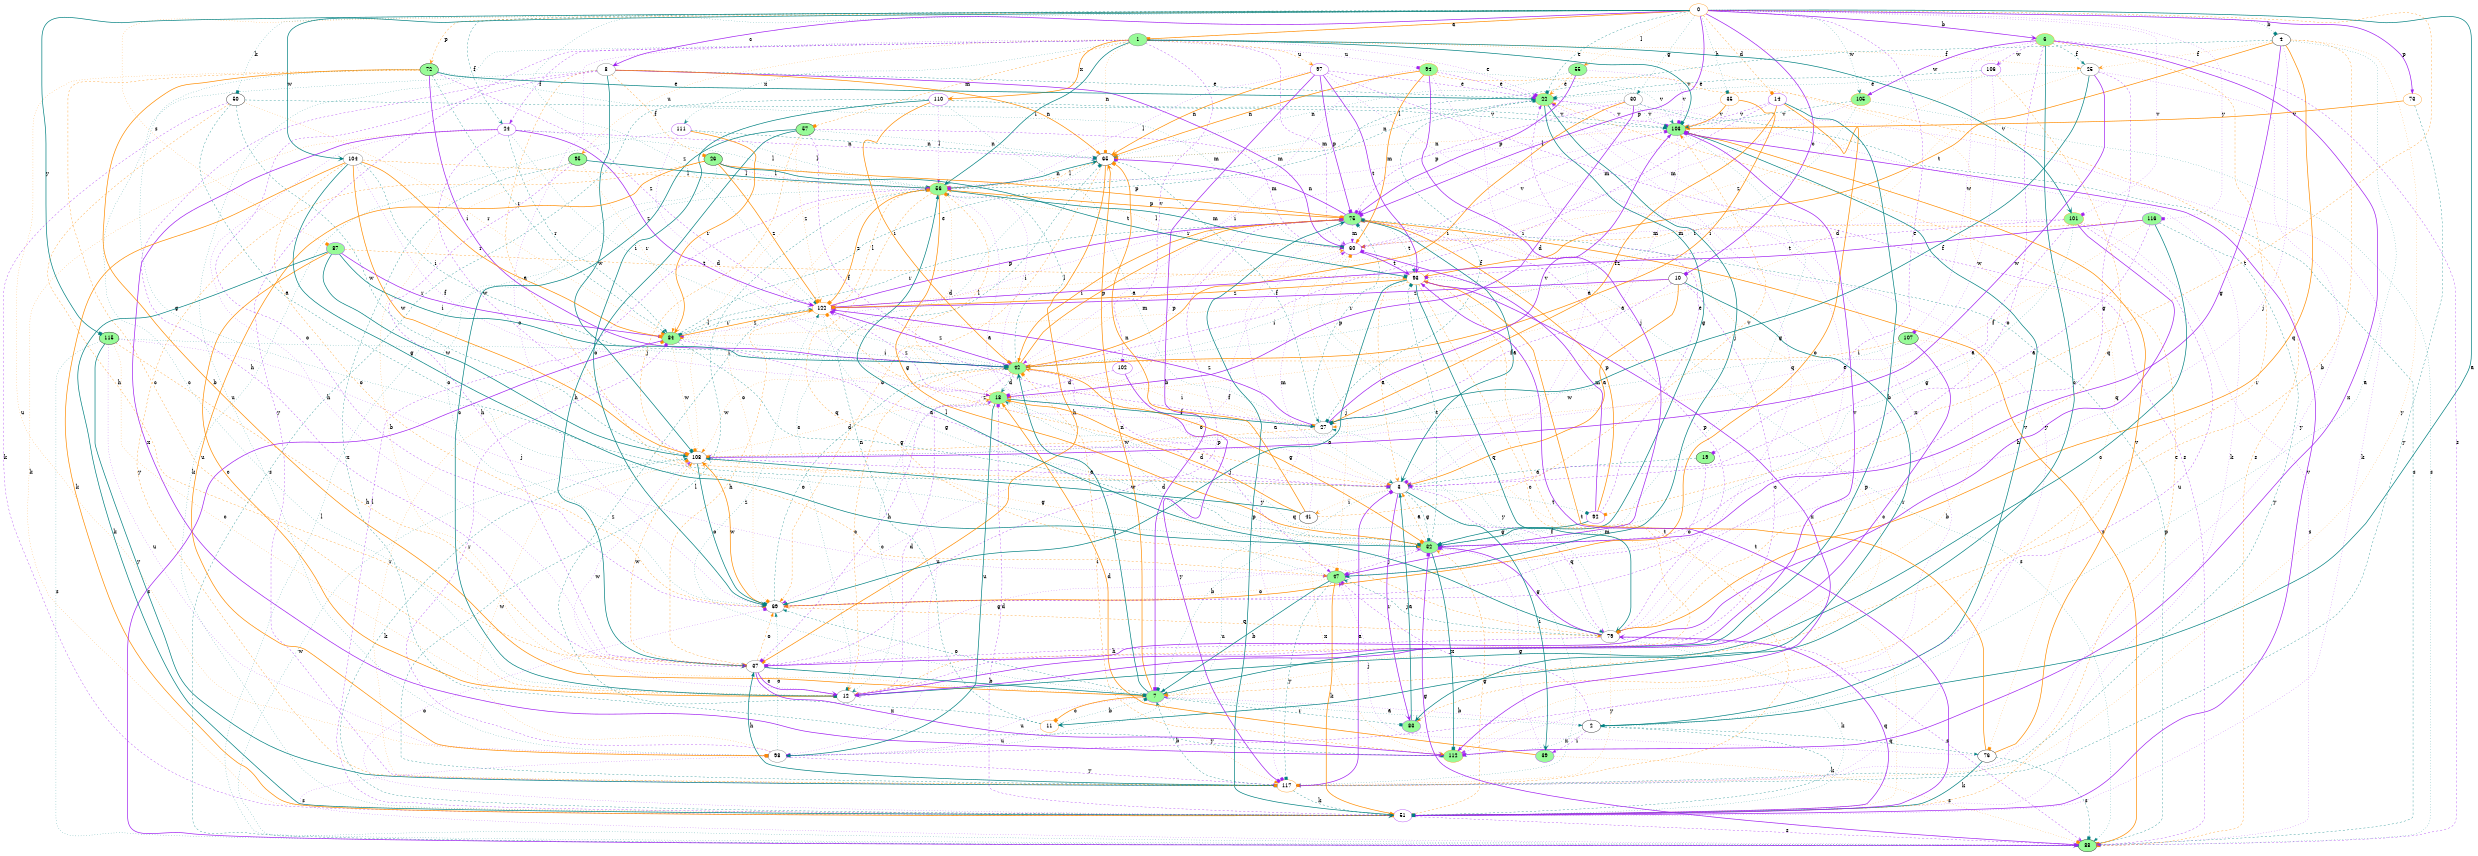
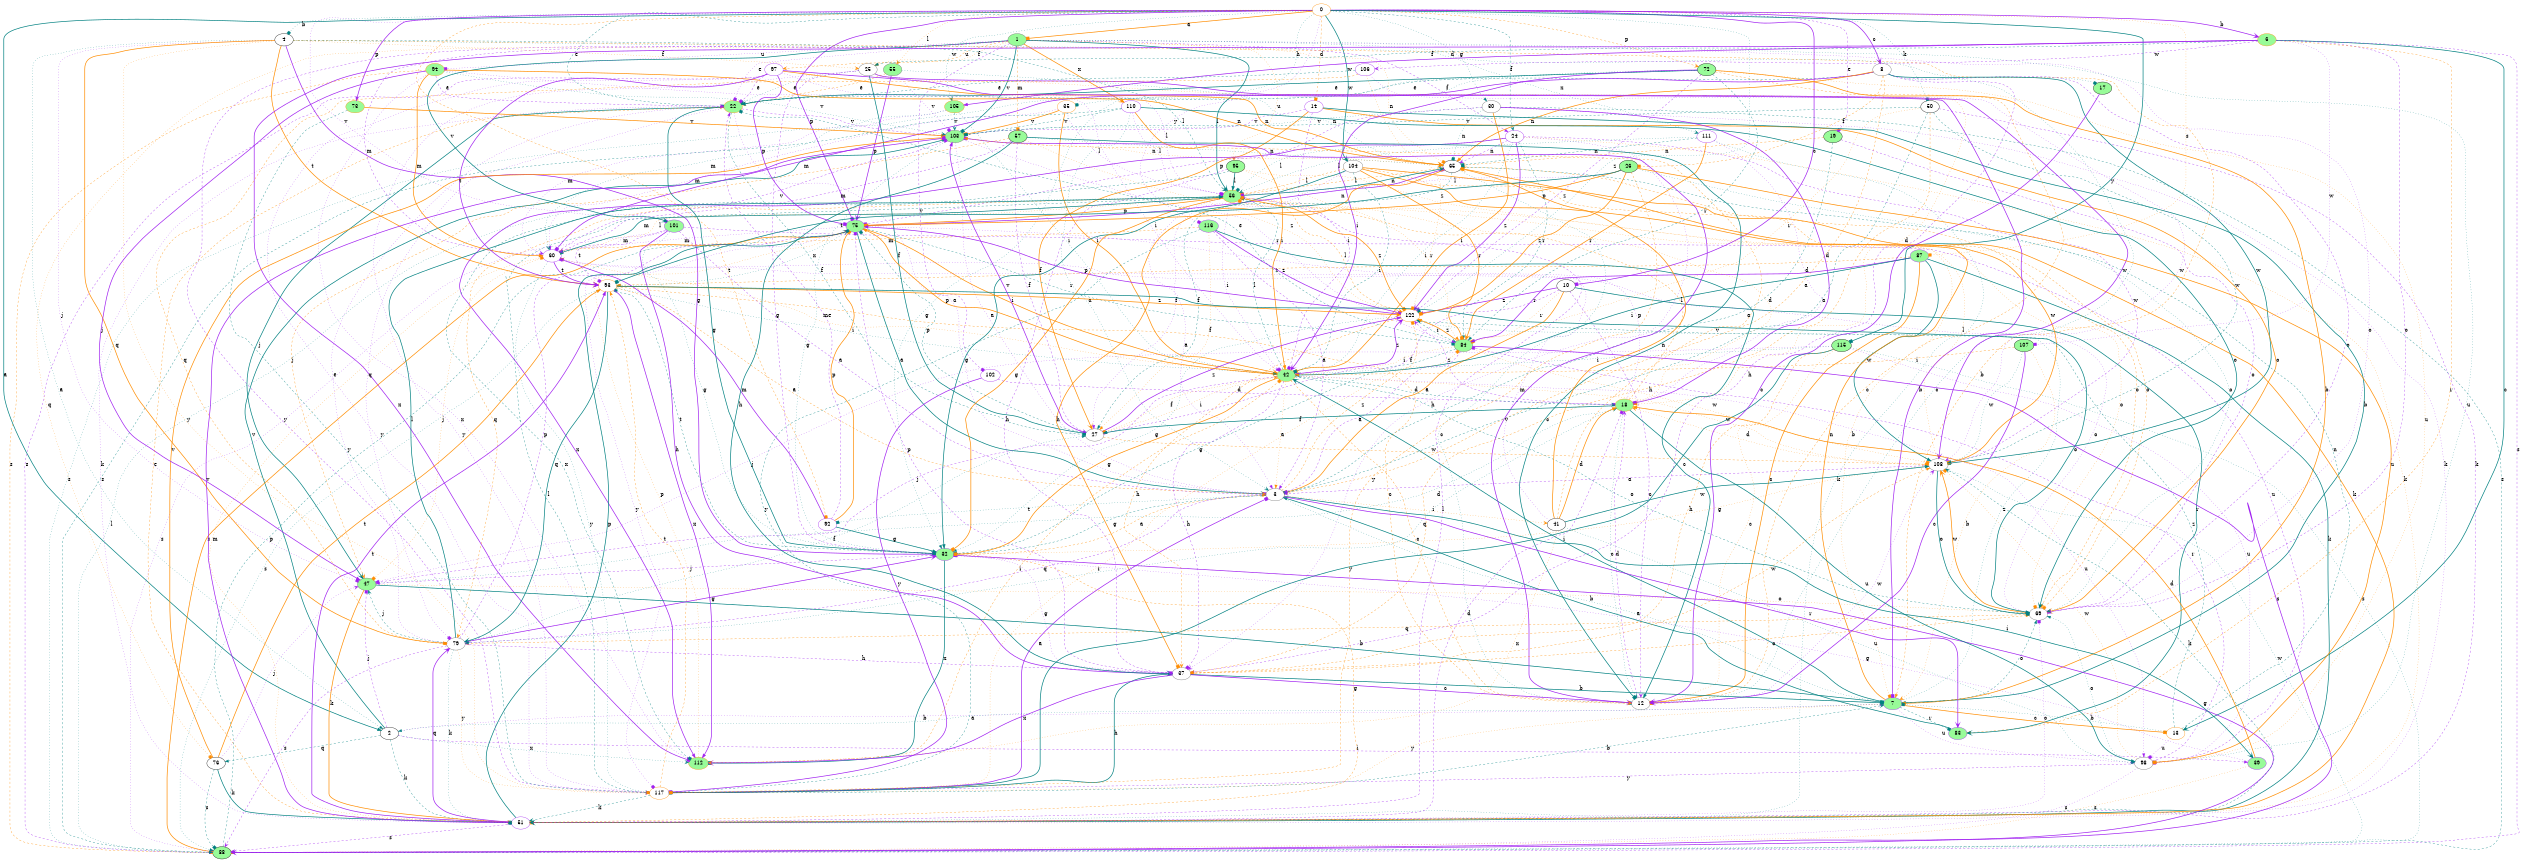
none -> (2103, 88)
(2412, 99) -> (355, 107)
none -> (1644, 151)
(2074, 219) -> (674, 226)
(1409, 249) -> (815, 256)
(2130, 313) -> (315, 244)
(851, 353) -> (1390, 364)
(841, 437) -> (1673, 519)
(1289, 674) -> none
(1049, 726) -> (2176, 733)
